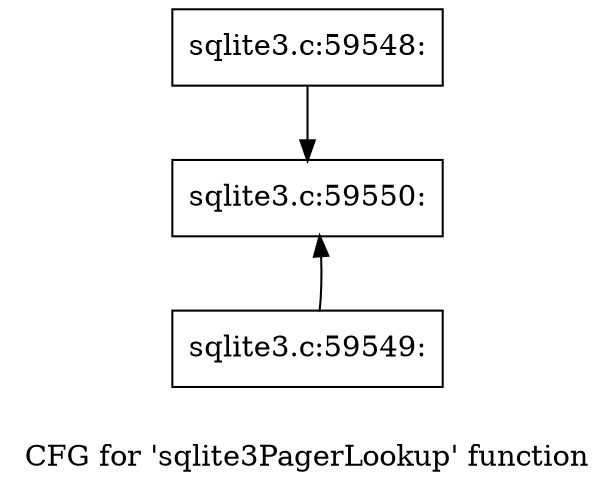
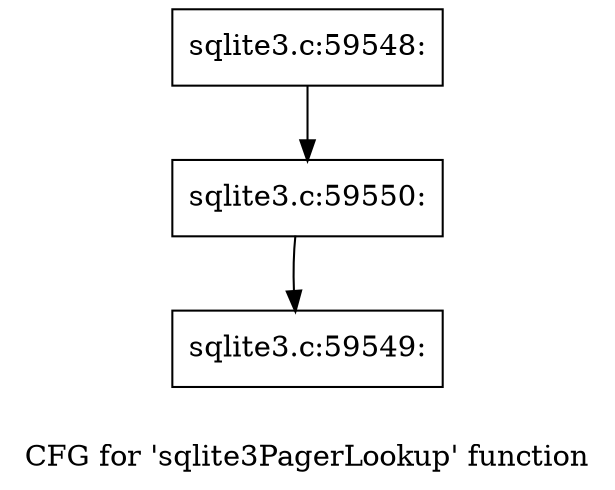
(321, 284) -> (294, 263)
